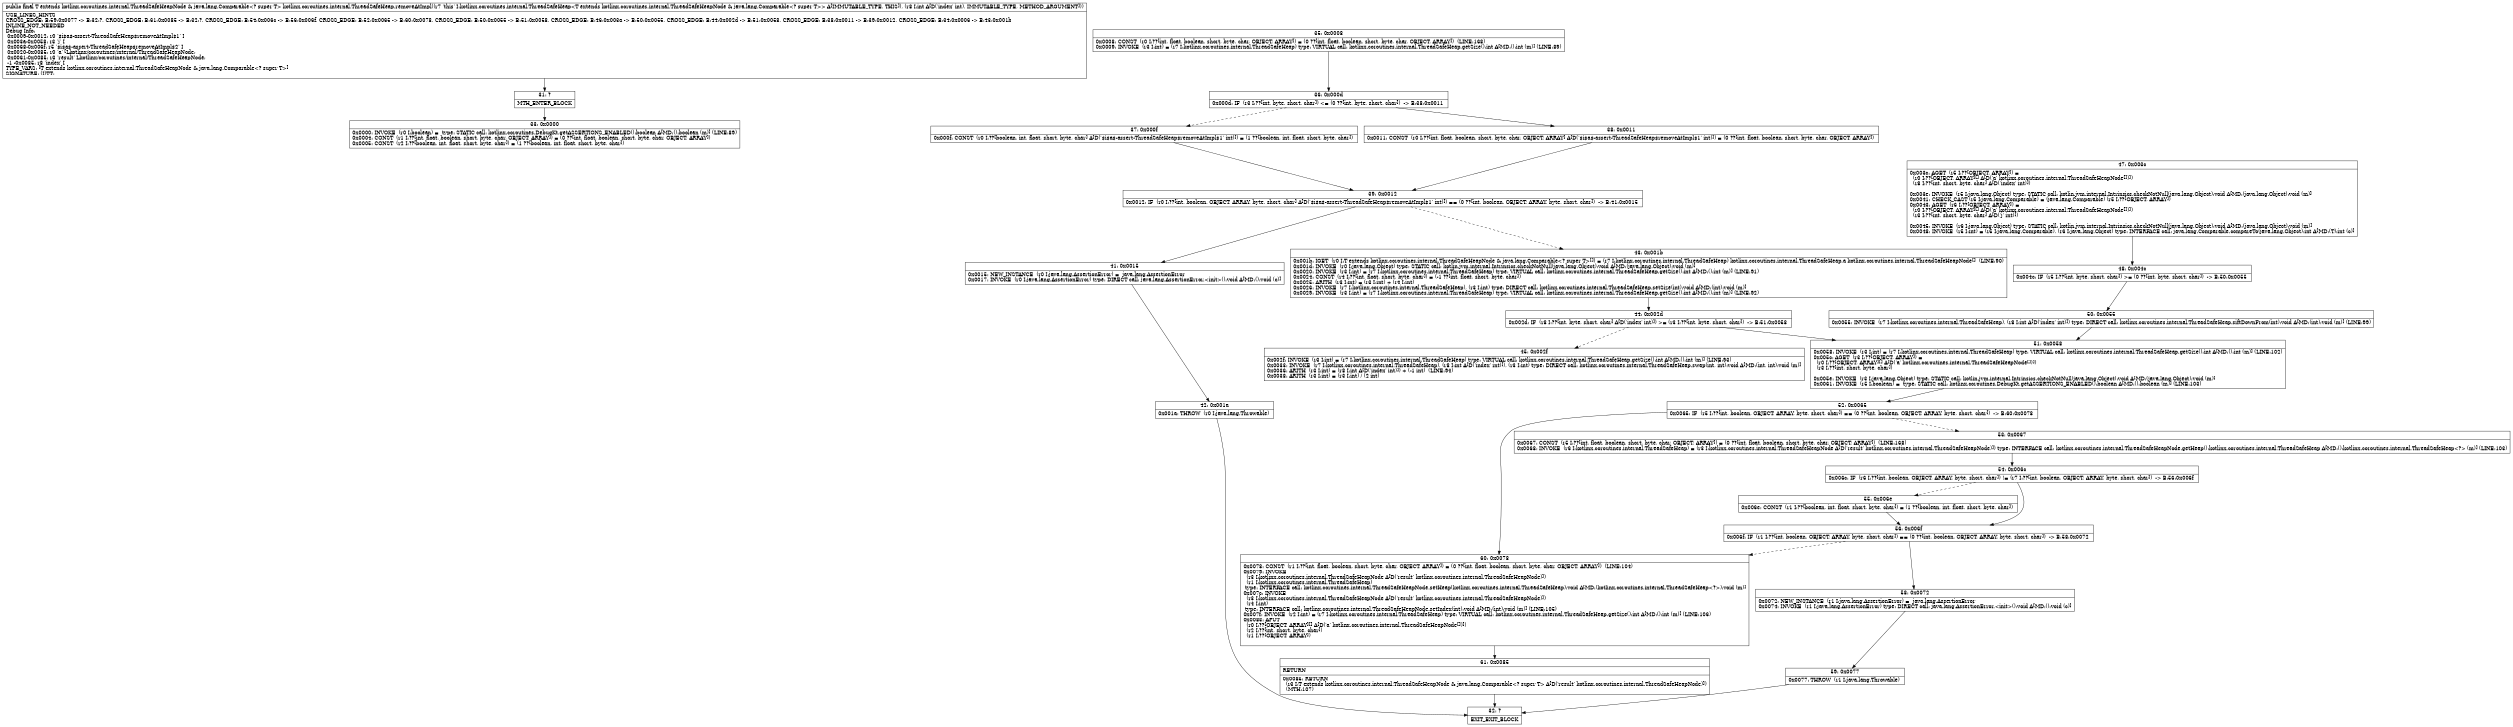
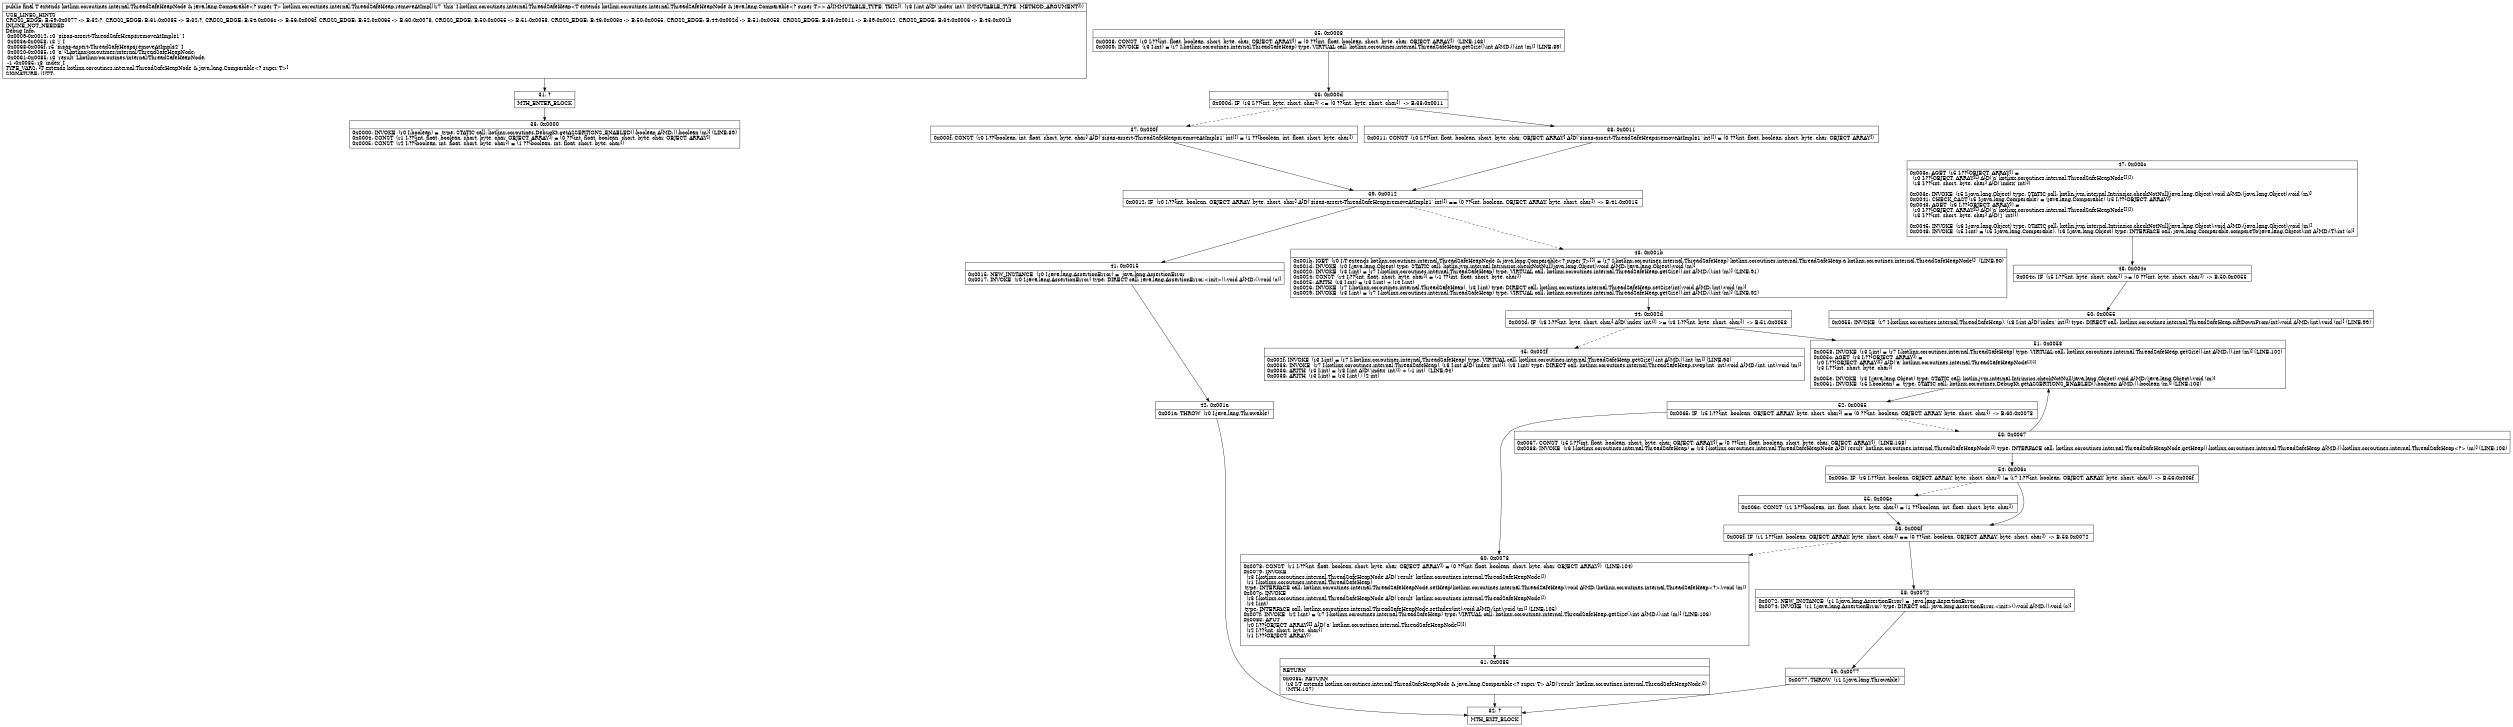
(2086, 333) -> (2043, 414)
(1495, 720) -> (1495, 720)
